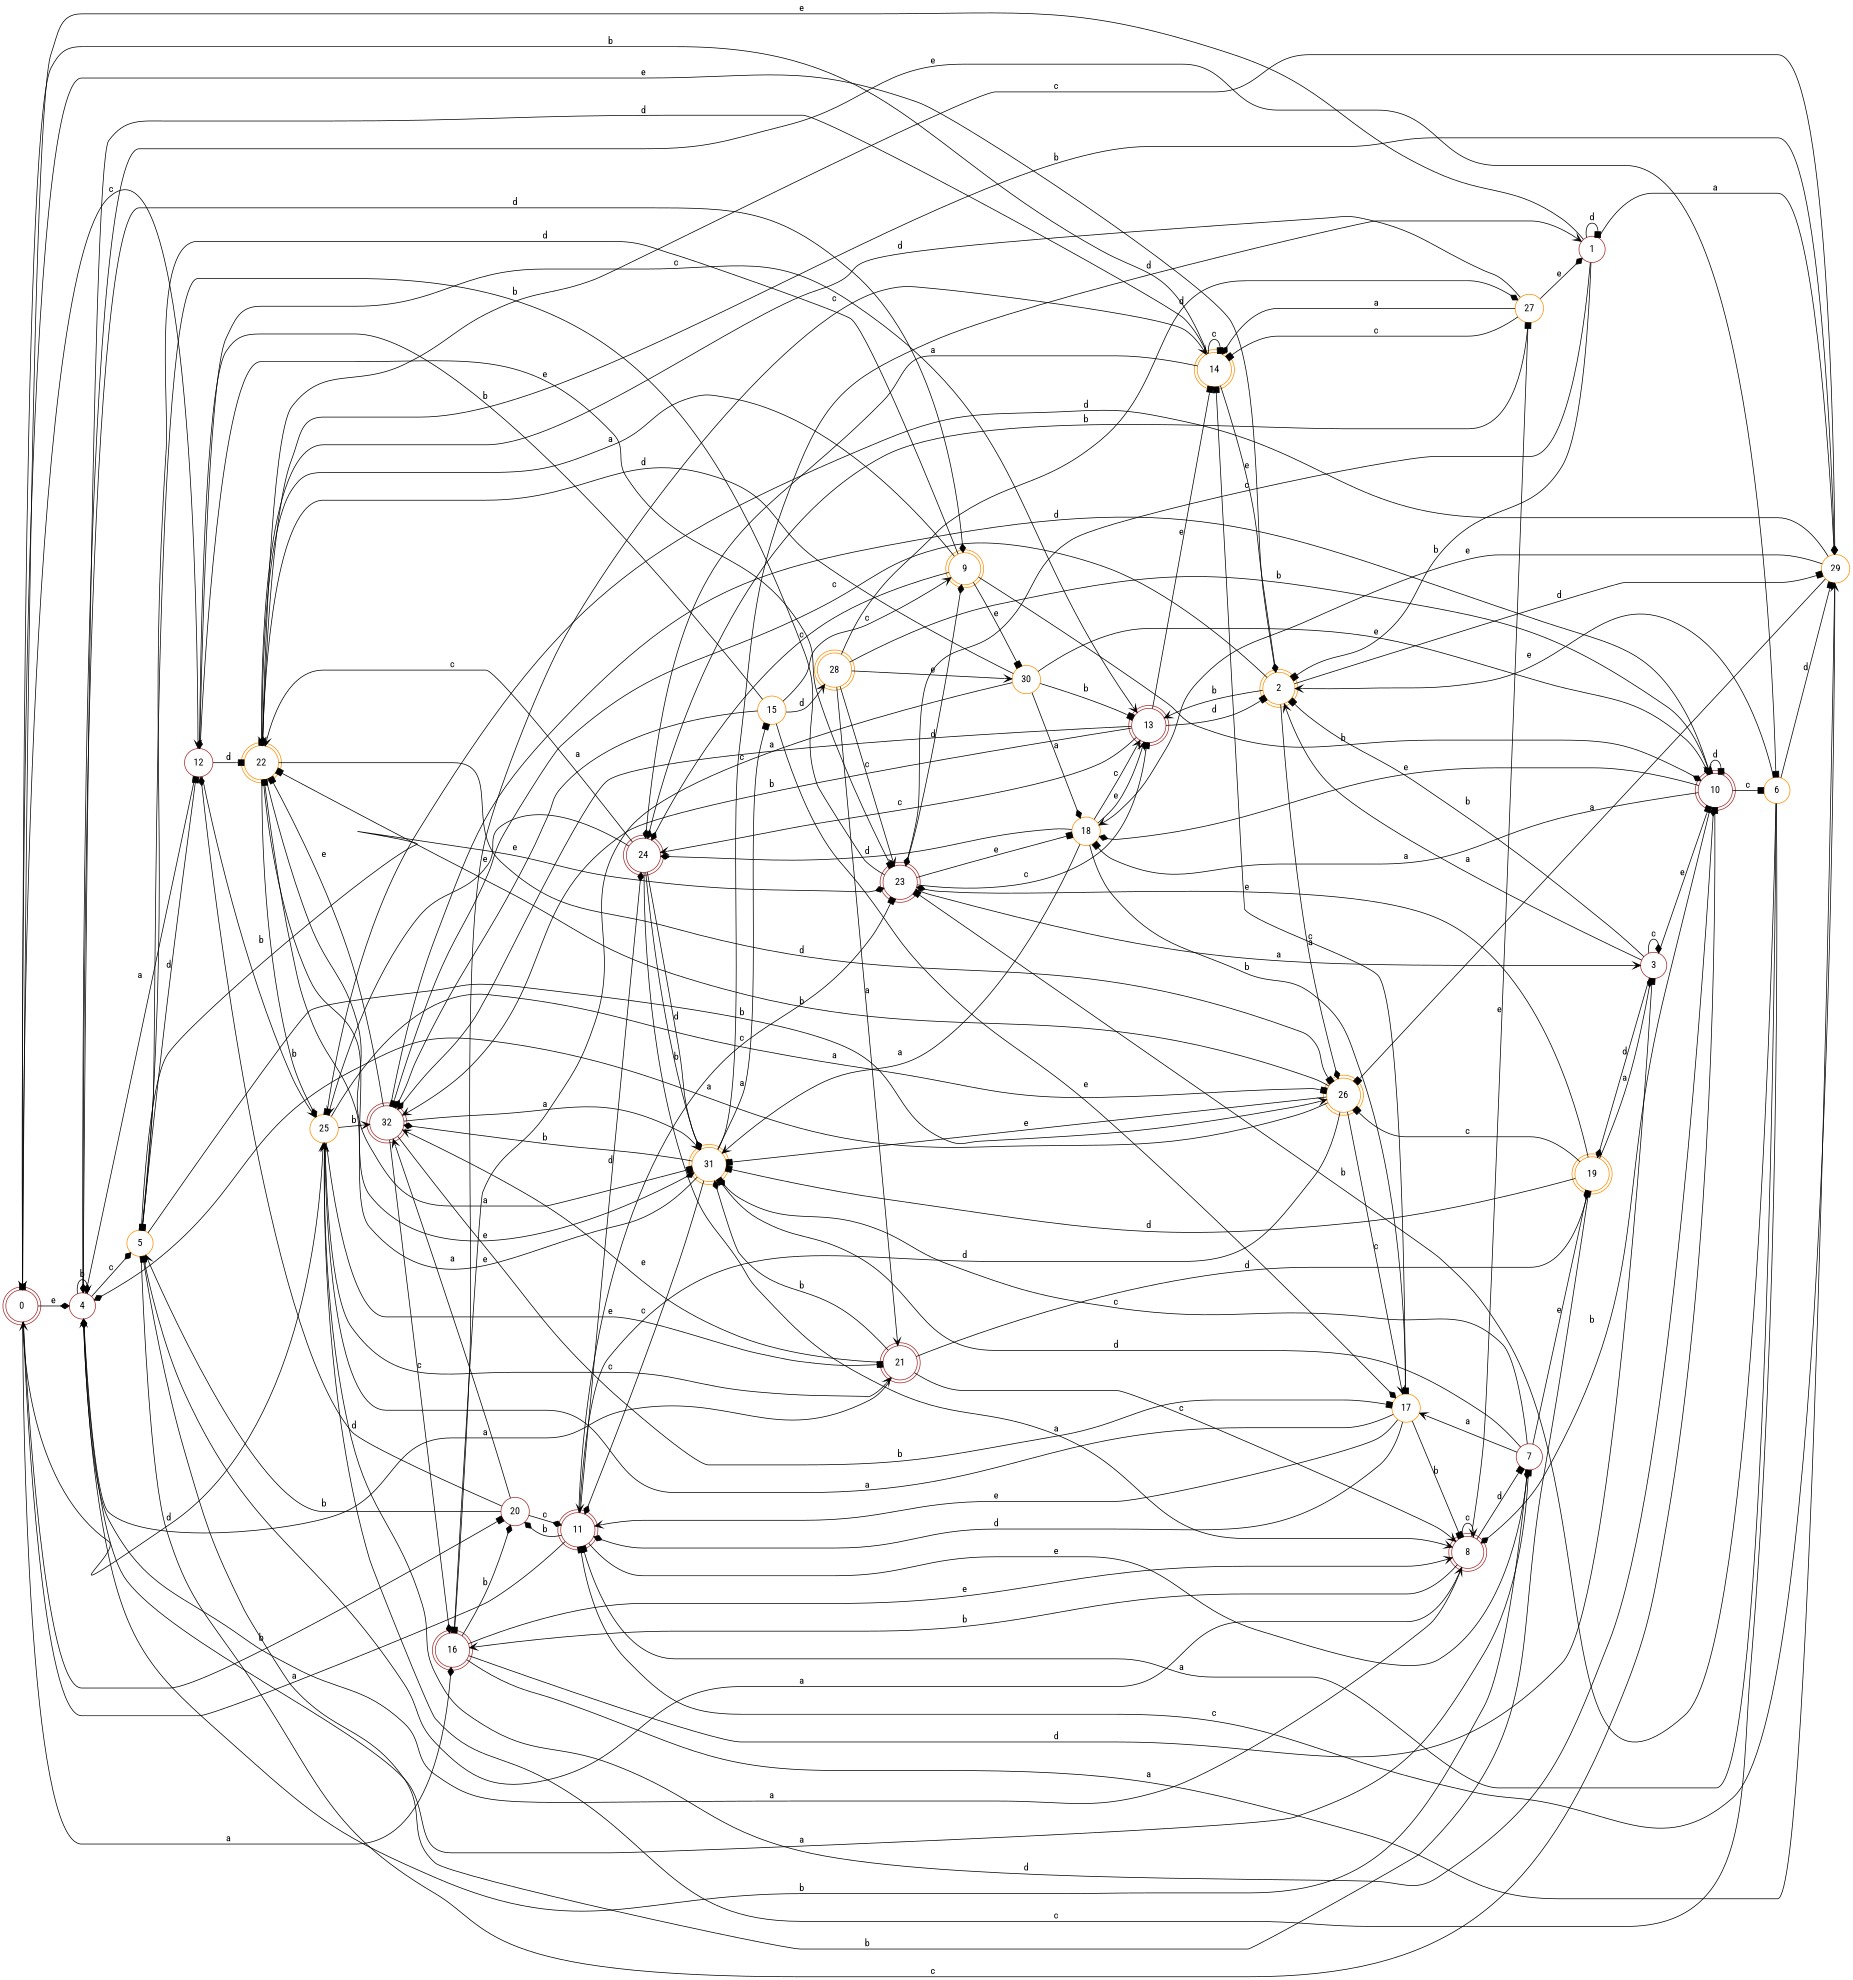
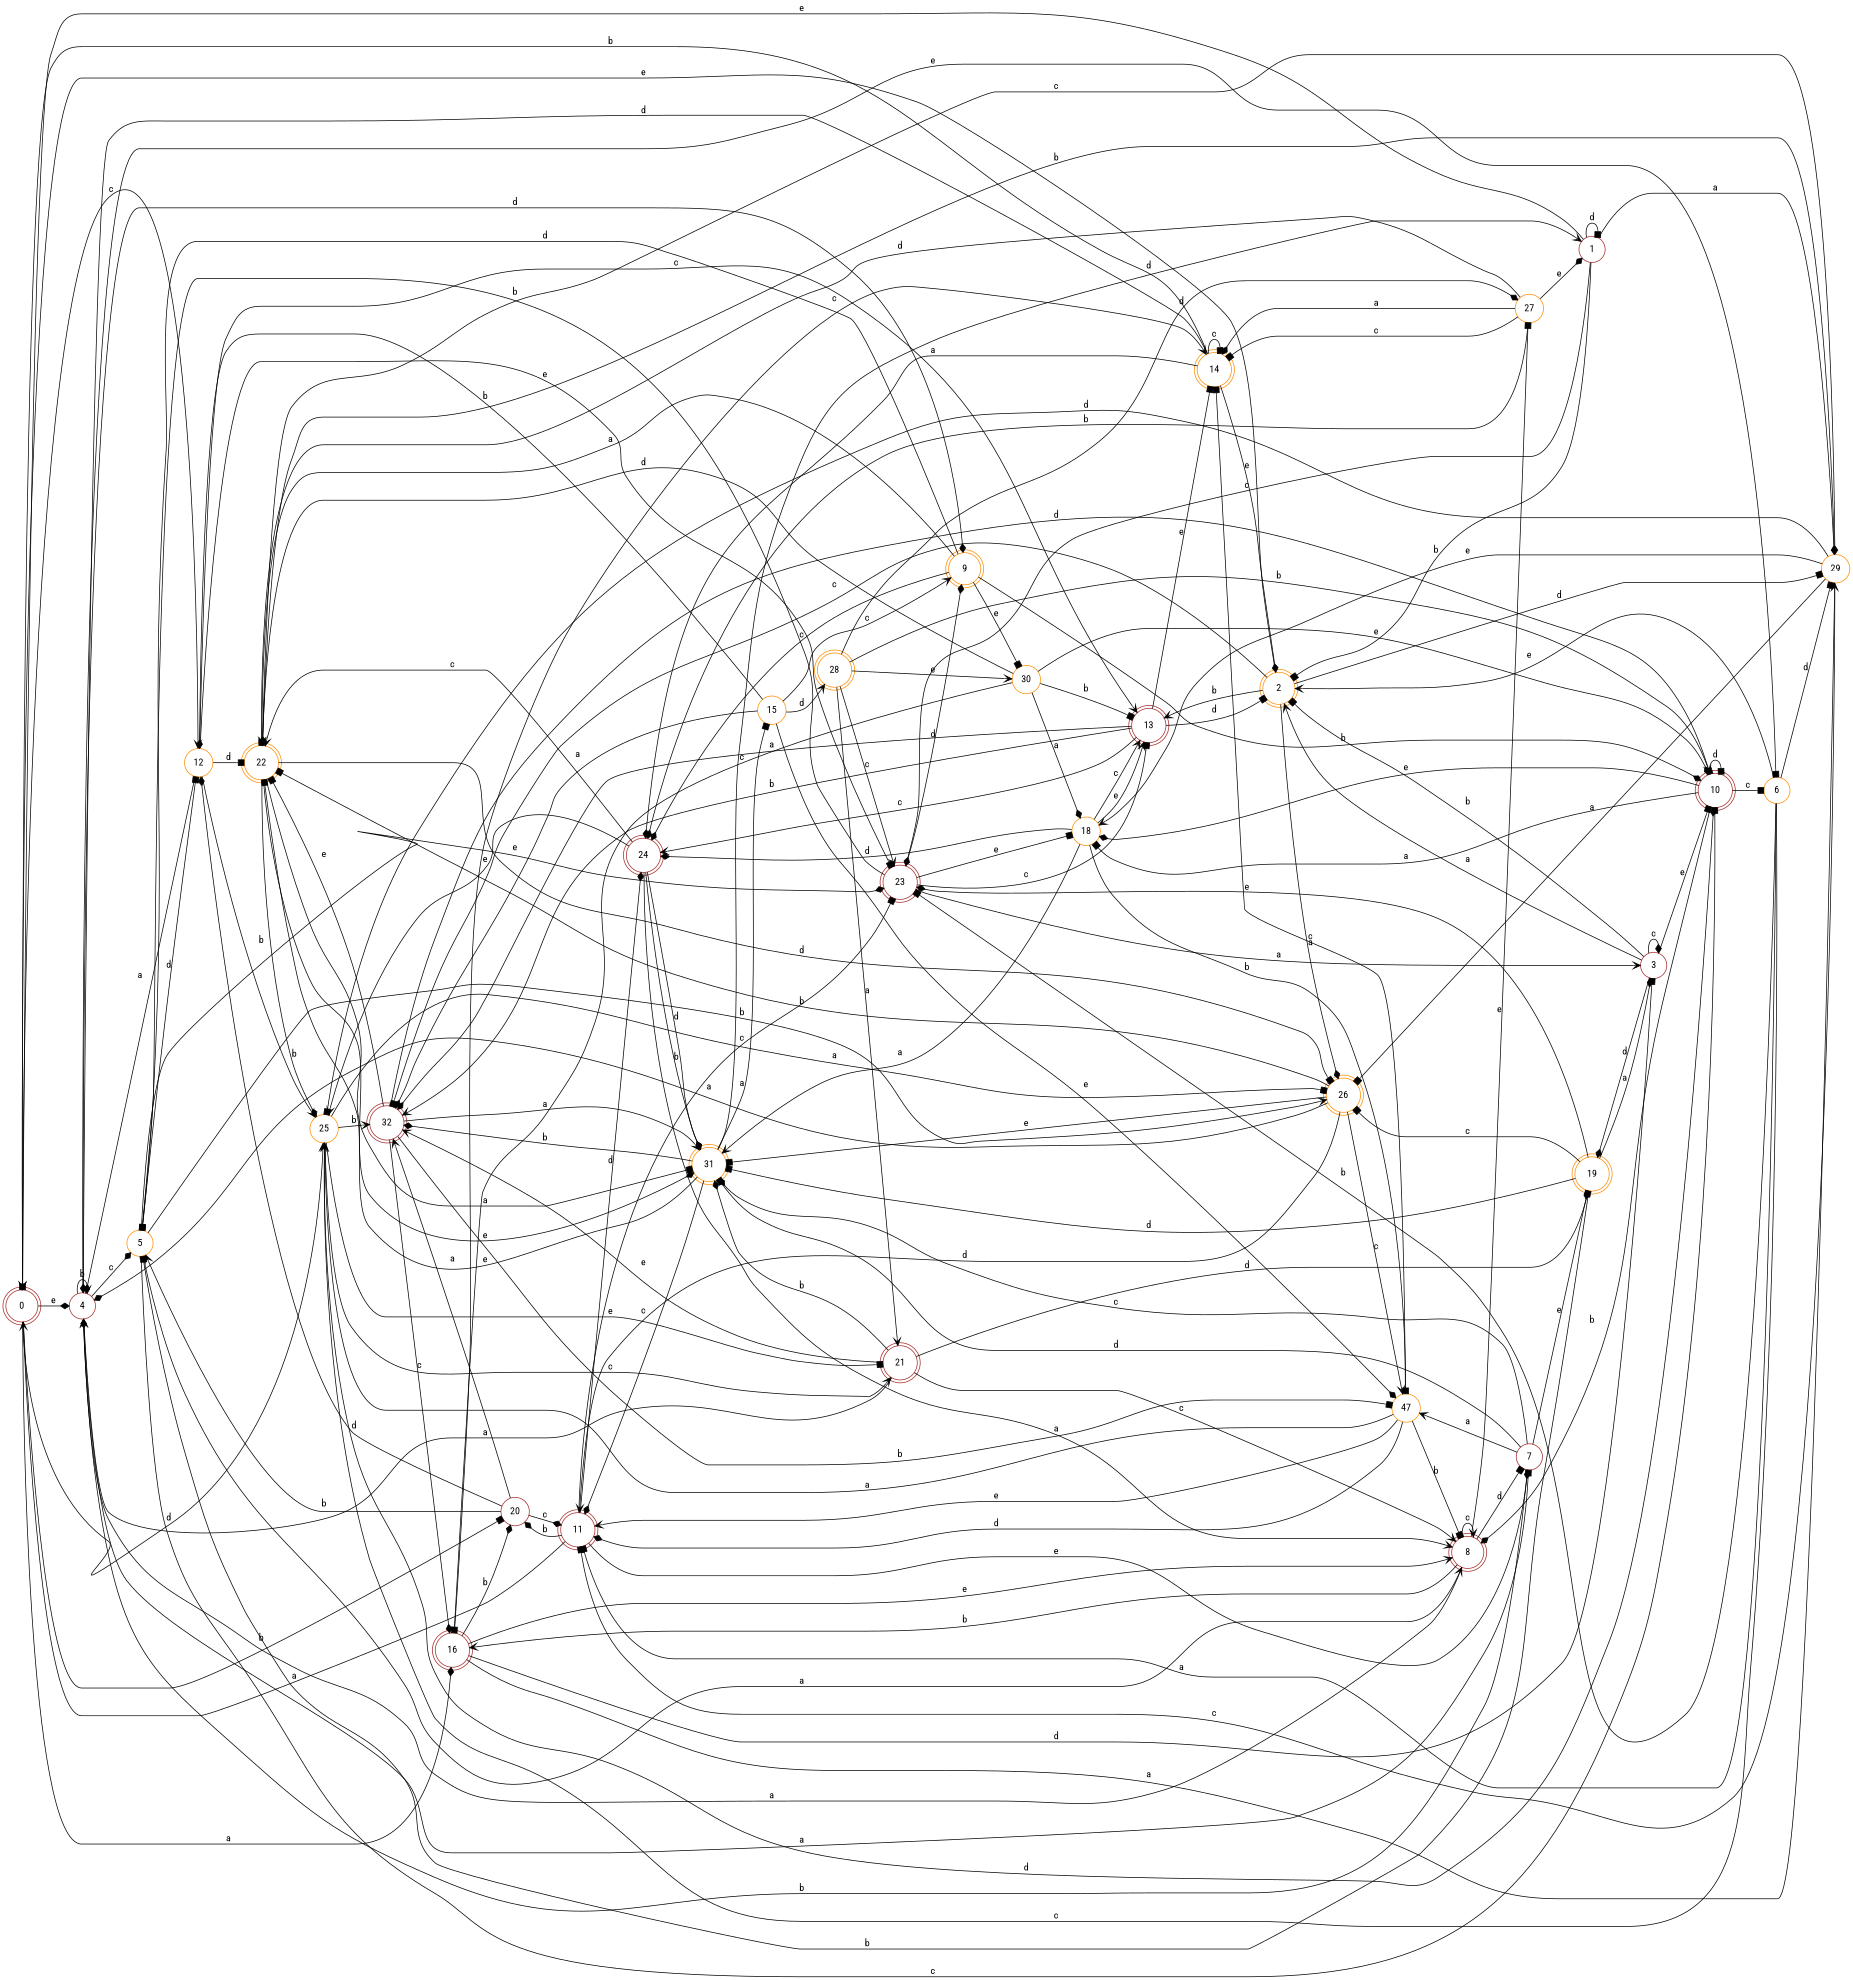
(199, 763) -> (199, 763)
(1406, 1408) -> (1406, 1408)
(387, 1476) -> (387, 1476)
